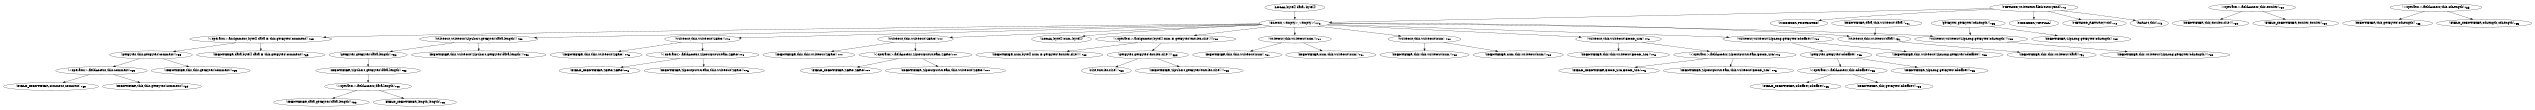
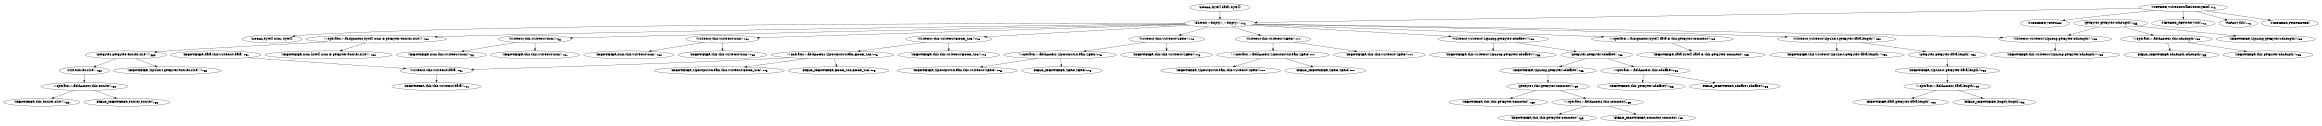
(1589, 26) -> (632, 64)
none -> (2137, 31)
(206, 47) -> (1548, 77)
(179, 55) -> (1576, 86)
none -> (84, 77)
